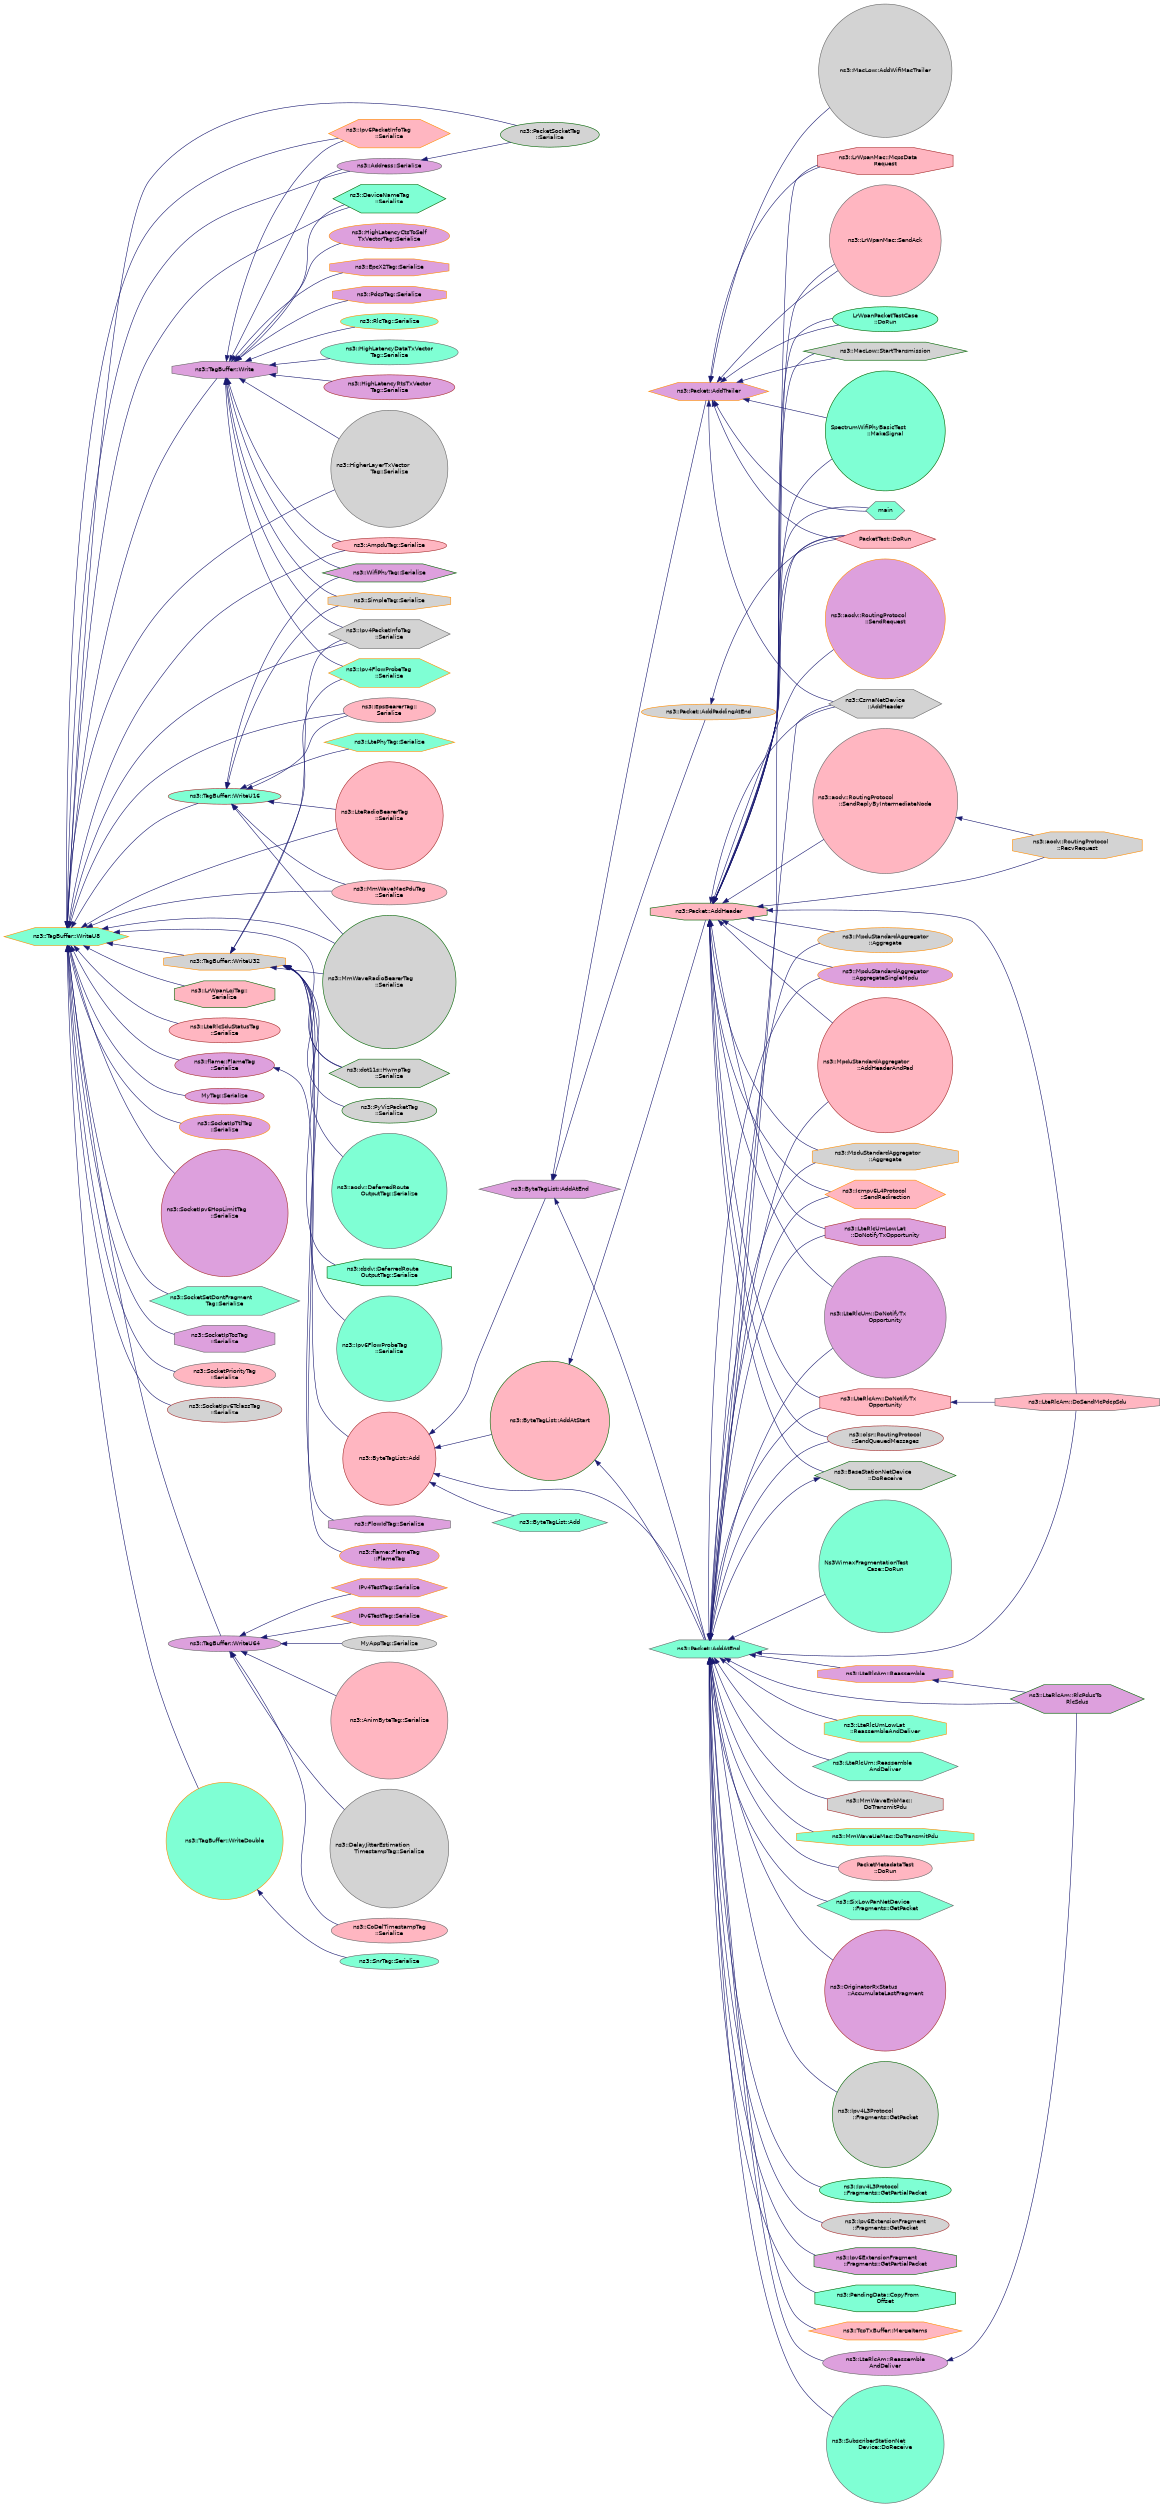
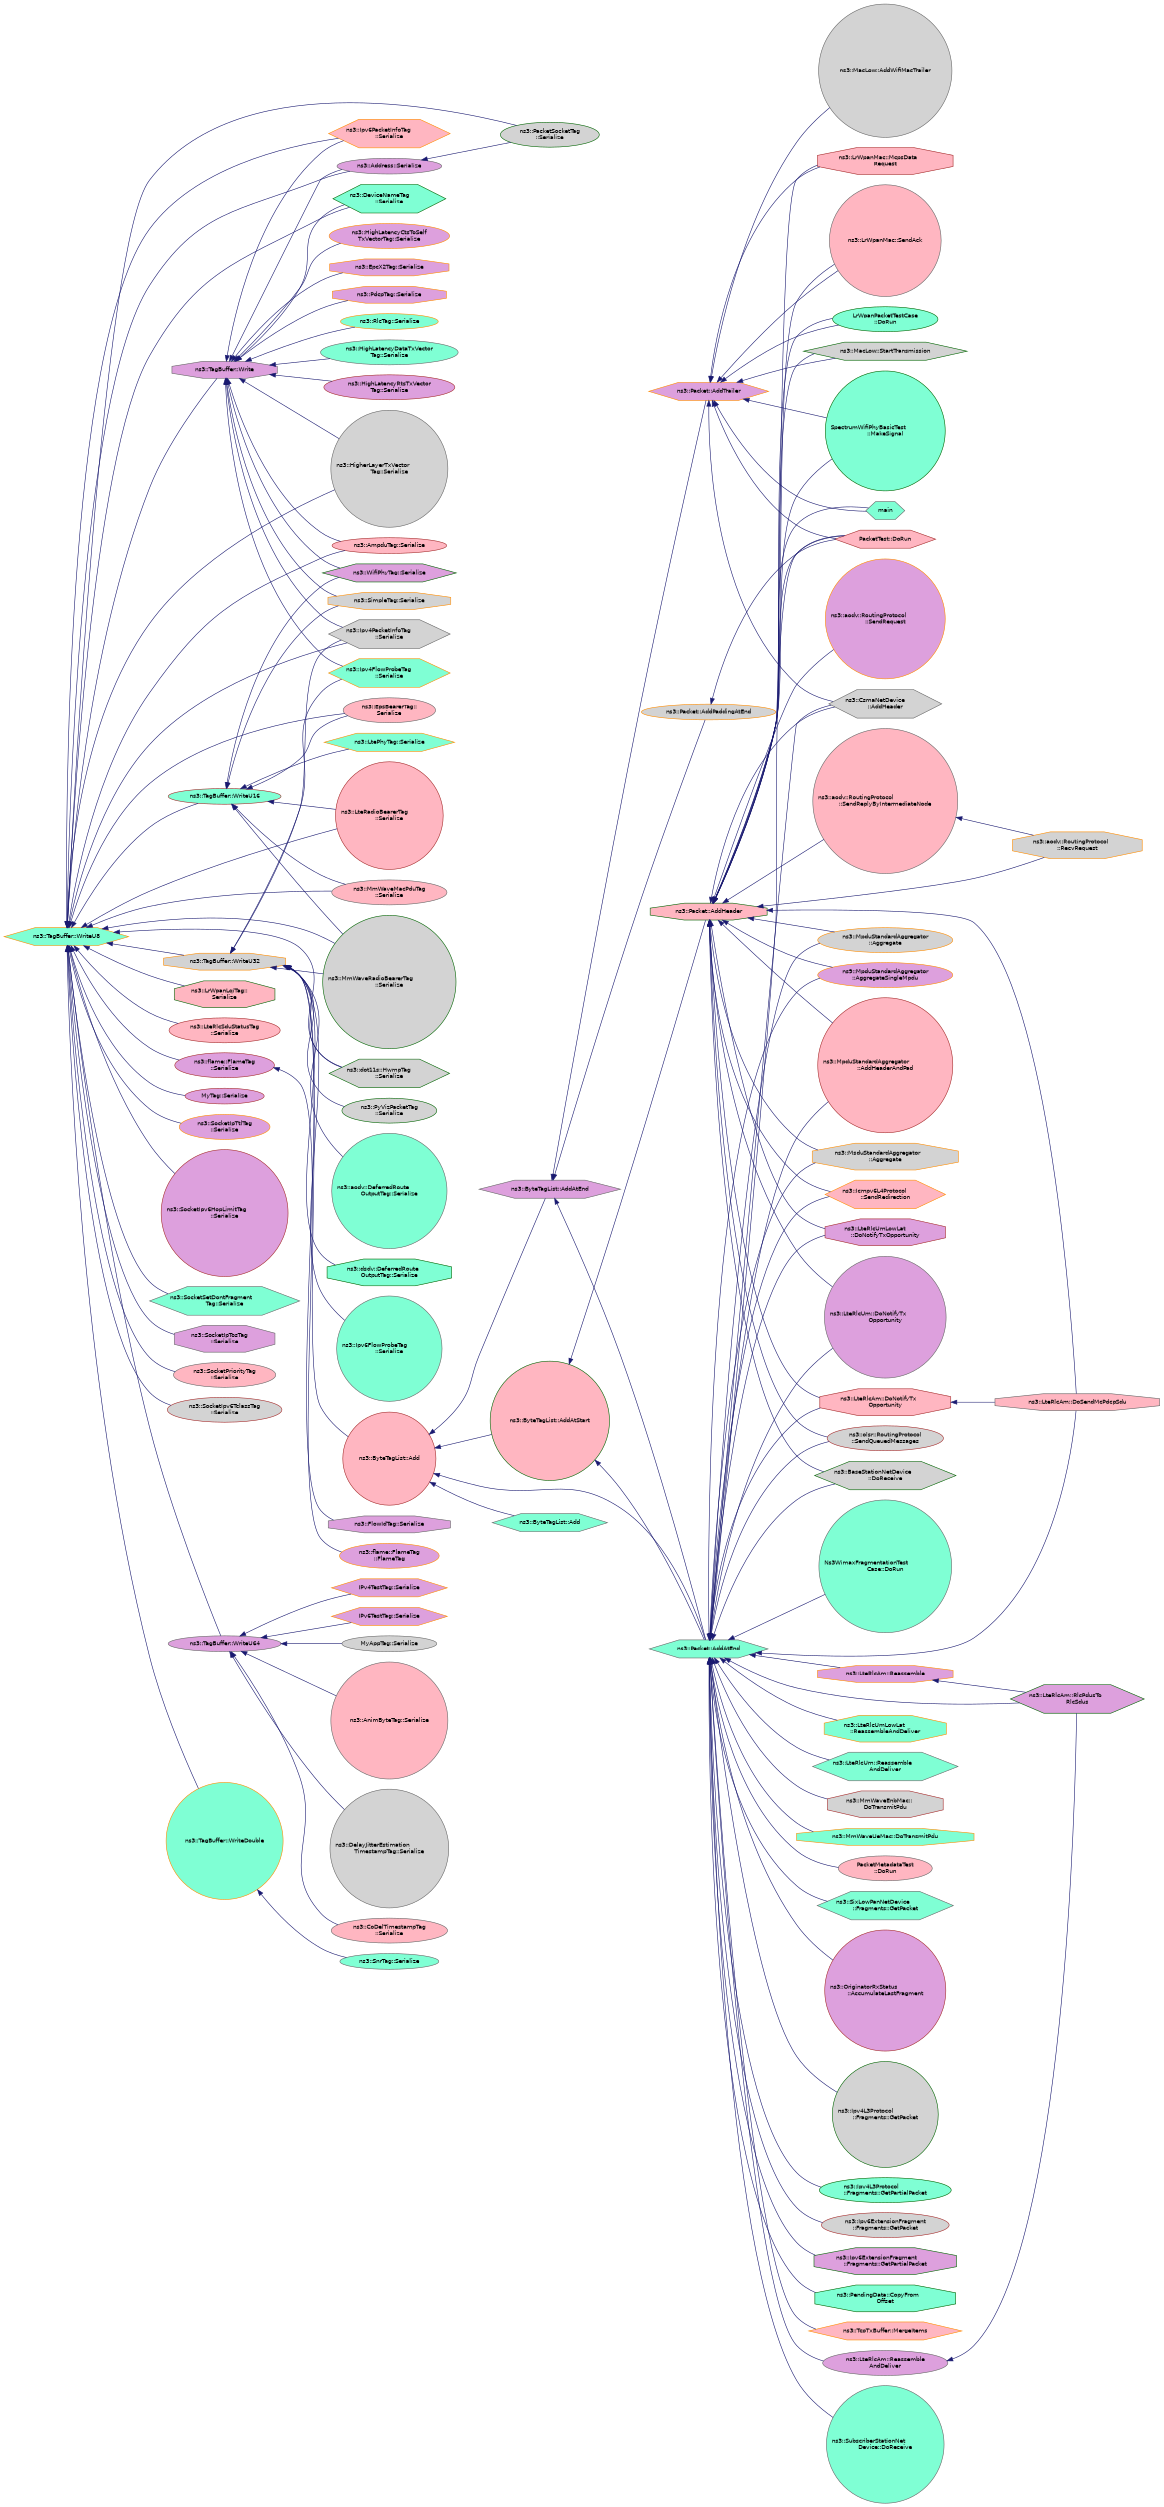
(747, 1549) -> (757, 1543)
